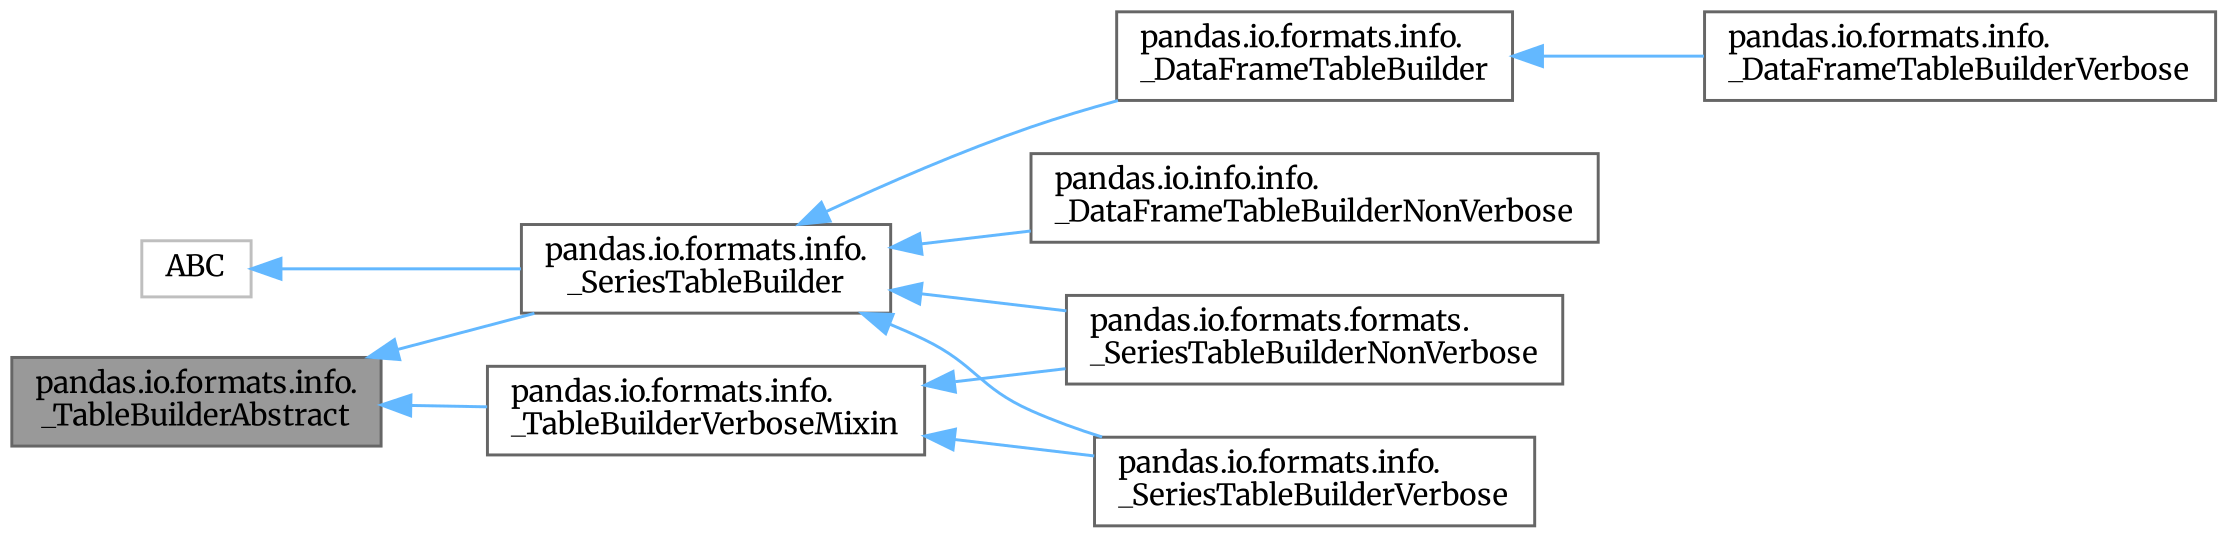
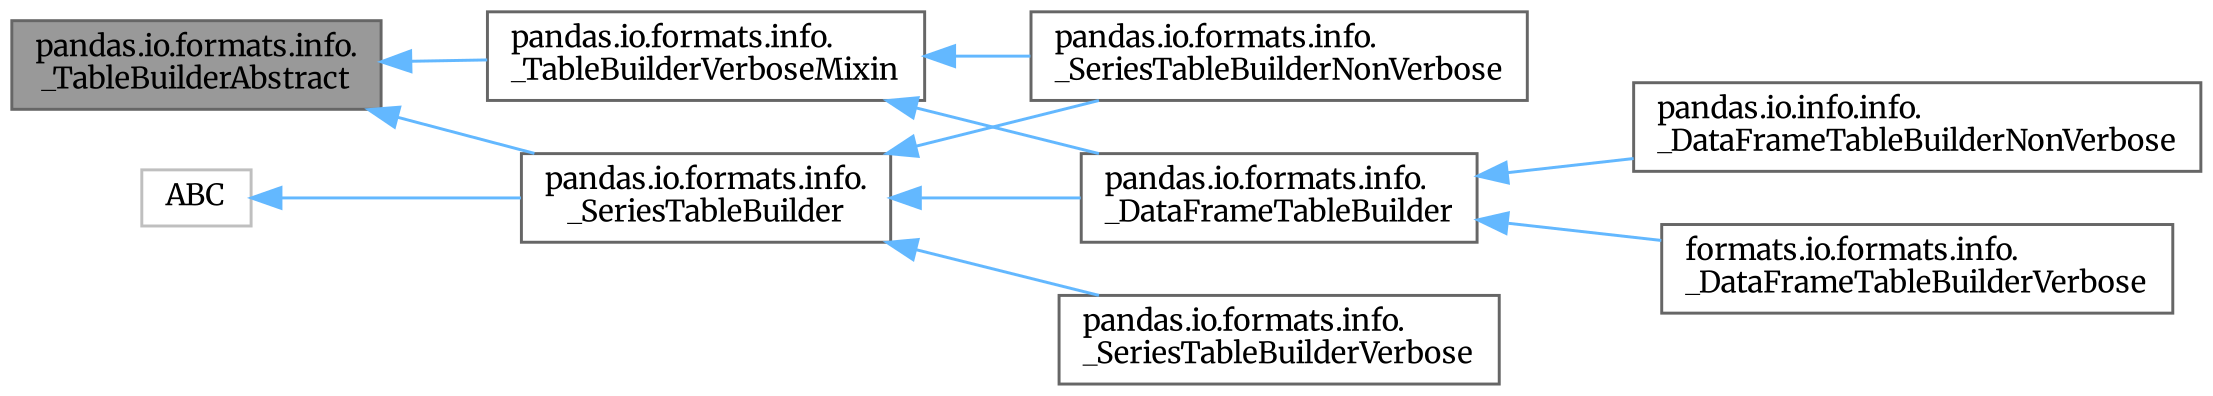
(1960, 56) -> (1917, 269)
(976, 237) -> (1570, 166)
(1315, 340) -> (1279, 56)
(1025, 448) -> (1030, 136)
